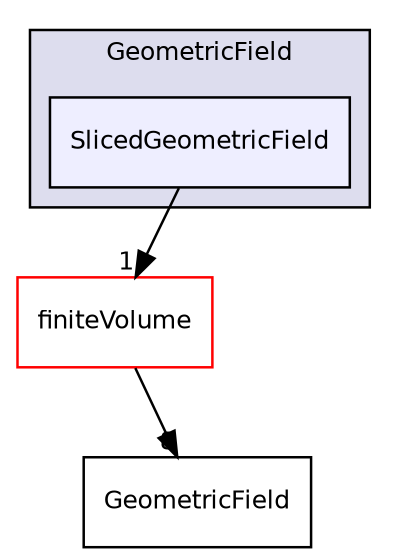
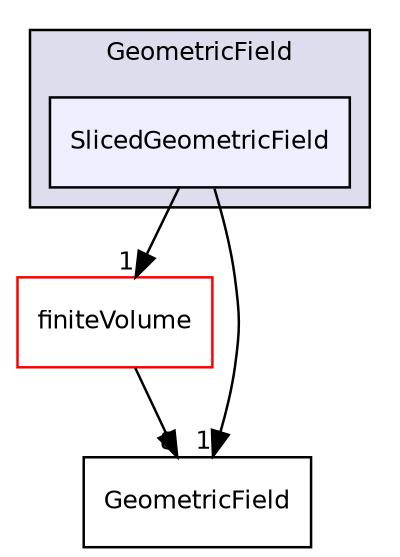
none -> (238, 310)
